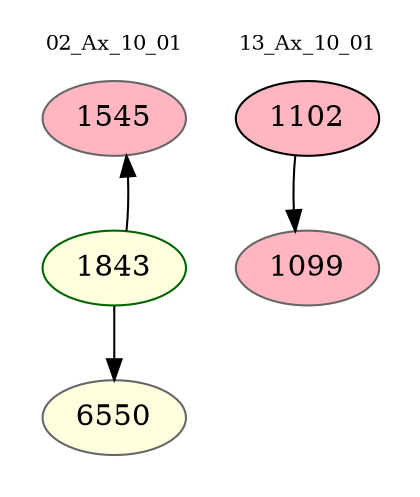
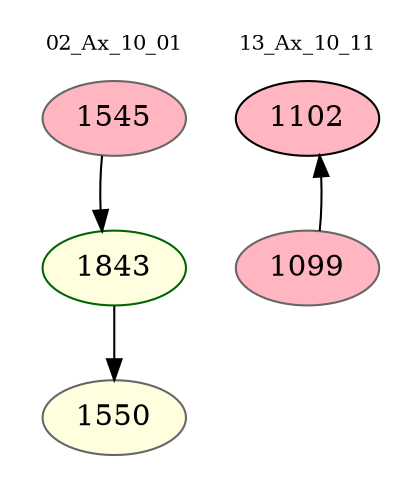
(308, 45) -> (308, 45)
(294, 183) -> (321, 204)
(128, 204) -> (100, 183)
(114, 418) -> (114, 418)
